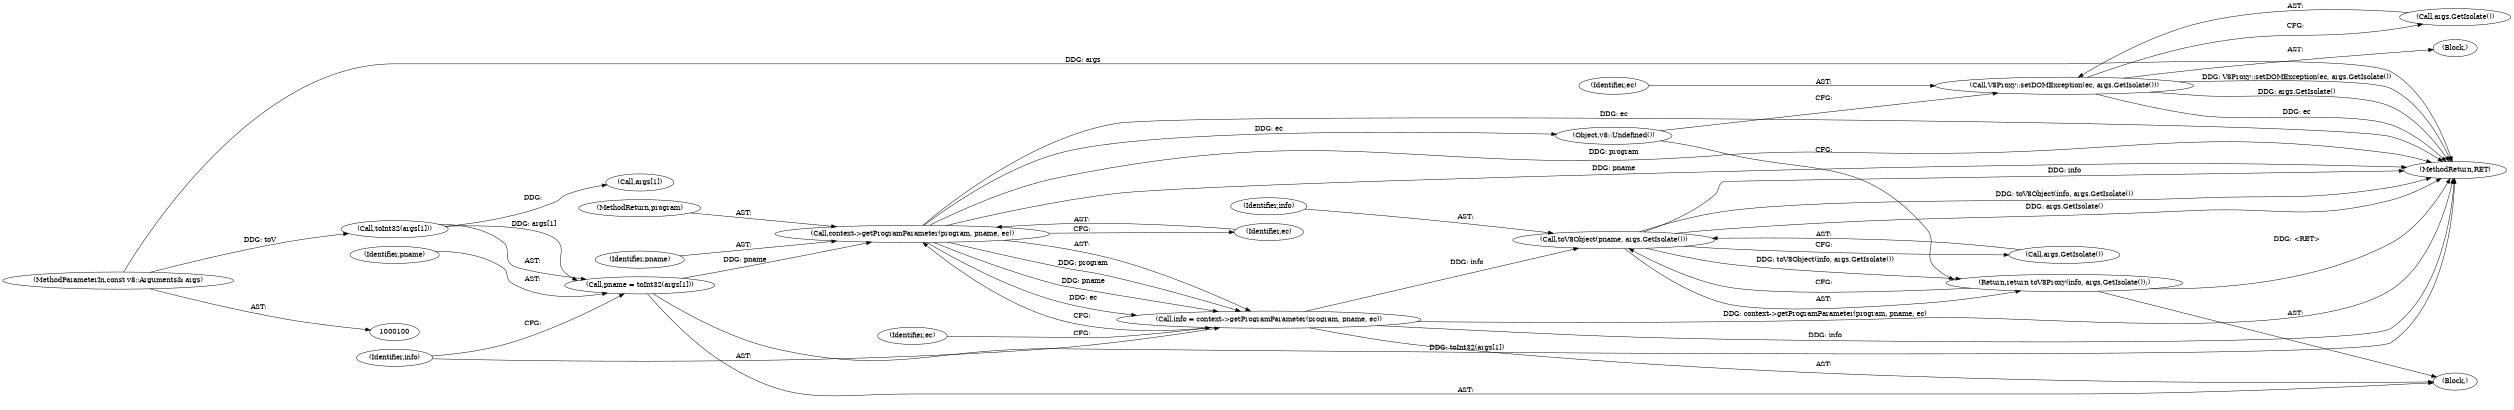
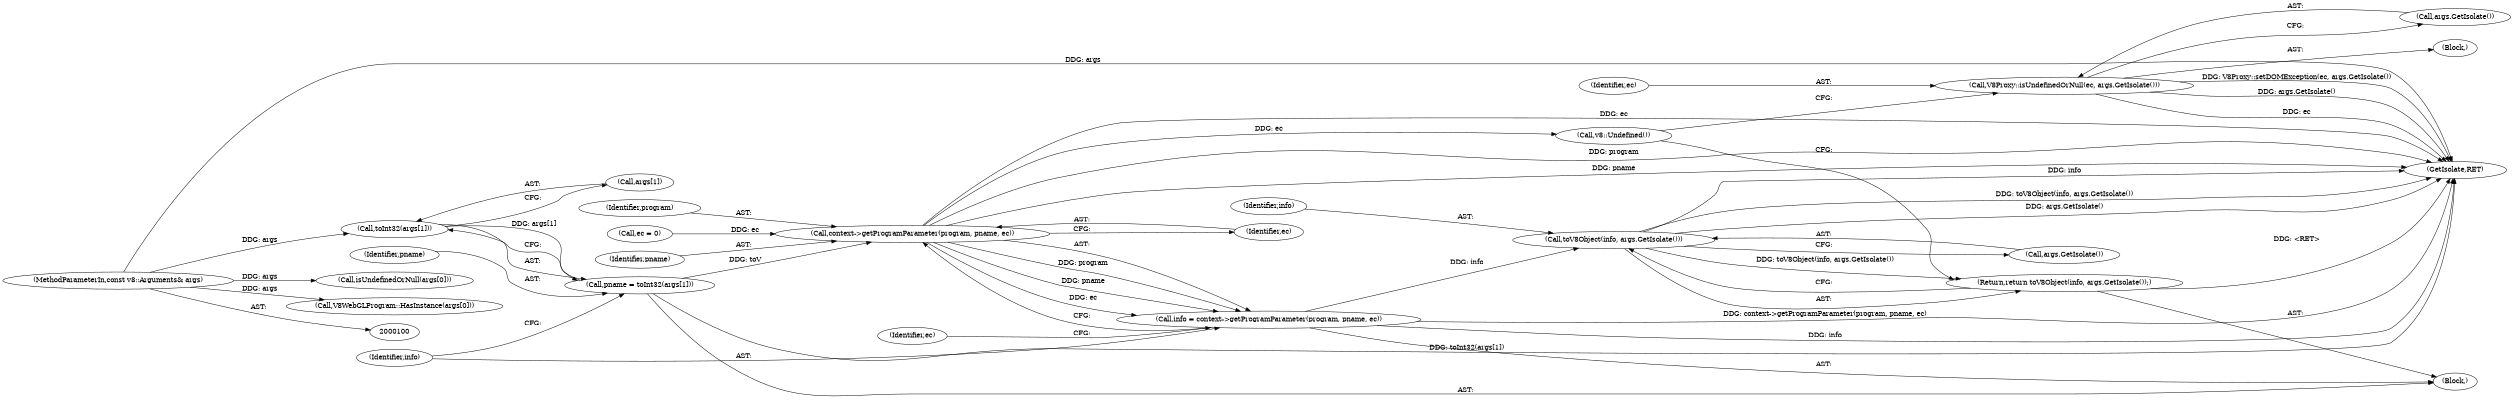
(2064, 86) -> (2064, 86)
(1614, 136) -> (1614, 136)
(2455, 170) -> (2455, 170)
none -> (512, 194)
(534, 198) -> (534, 198)
(640, 208) -> (640, 208)
none -> (640, 234)
(260, 240) -> (260, 240)
(1614, 240) -> (1614, 240)
none -> (520, 251)
(745, 260) -> (745, 260)
none -> (395, 281)
(2064, 283) -> (2064, 283)
none -> (395, 306)
(395, 332) -> (395, 332)
